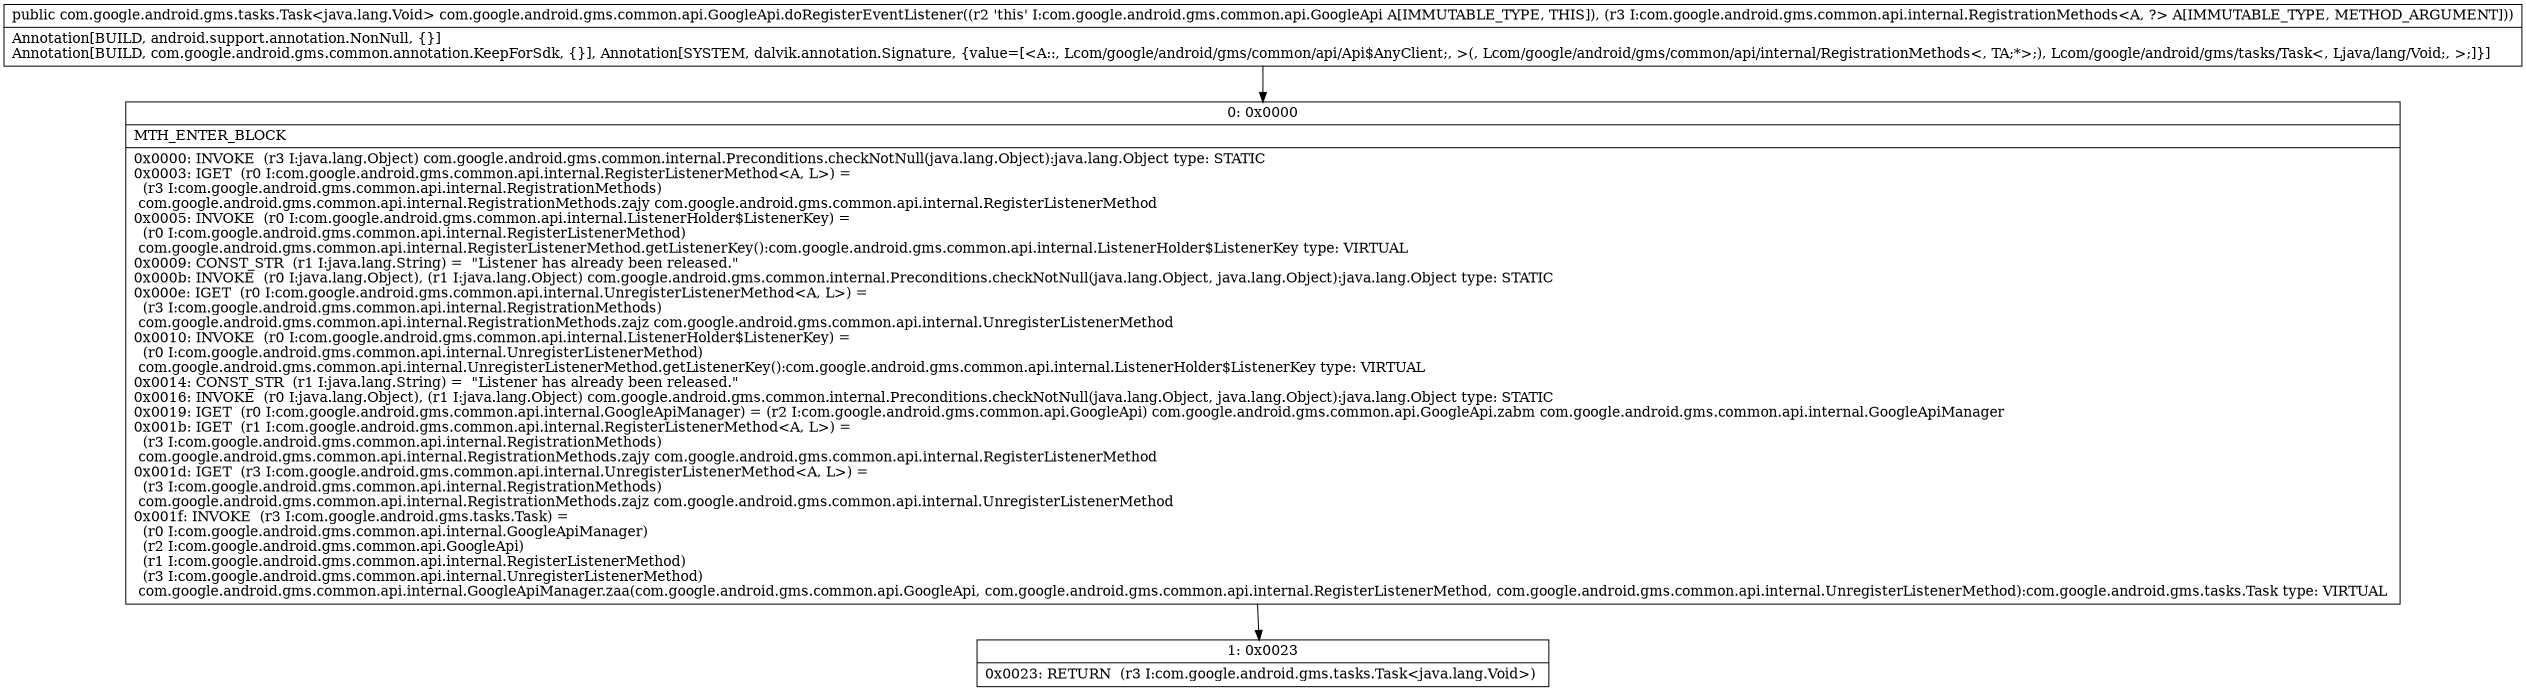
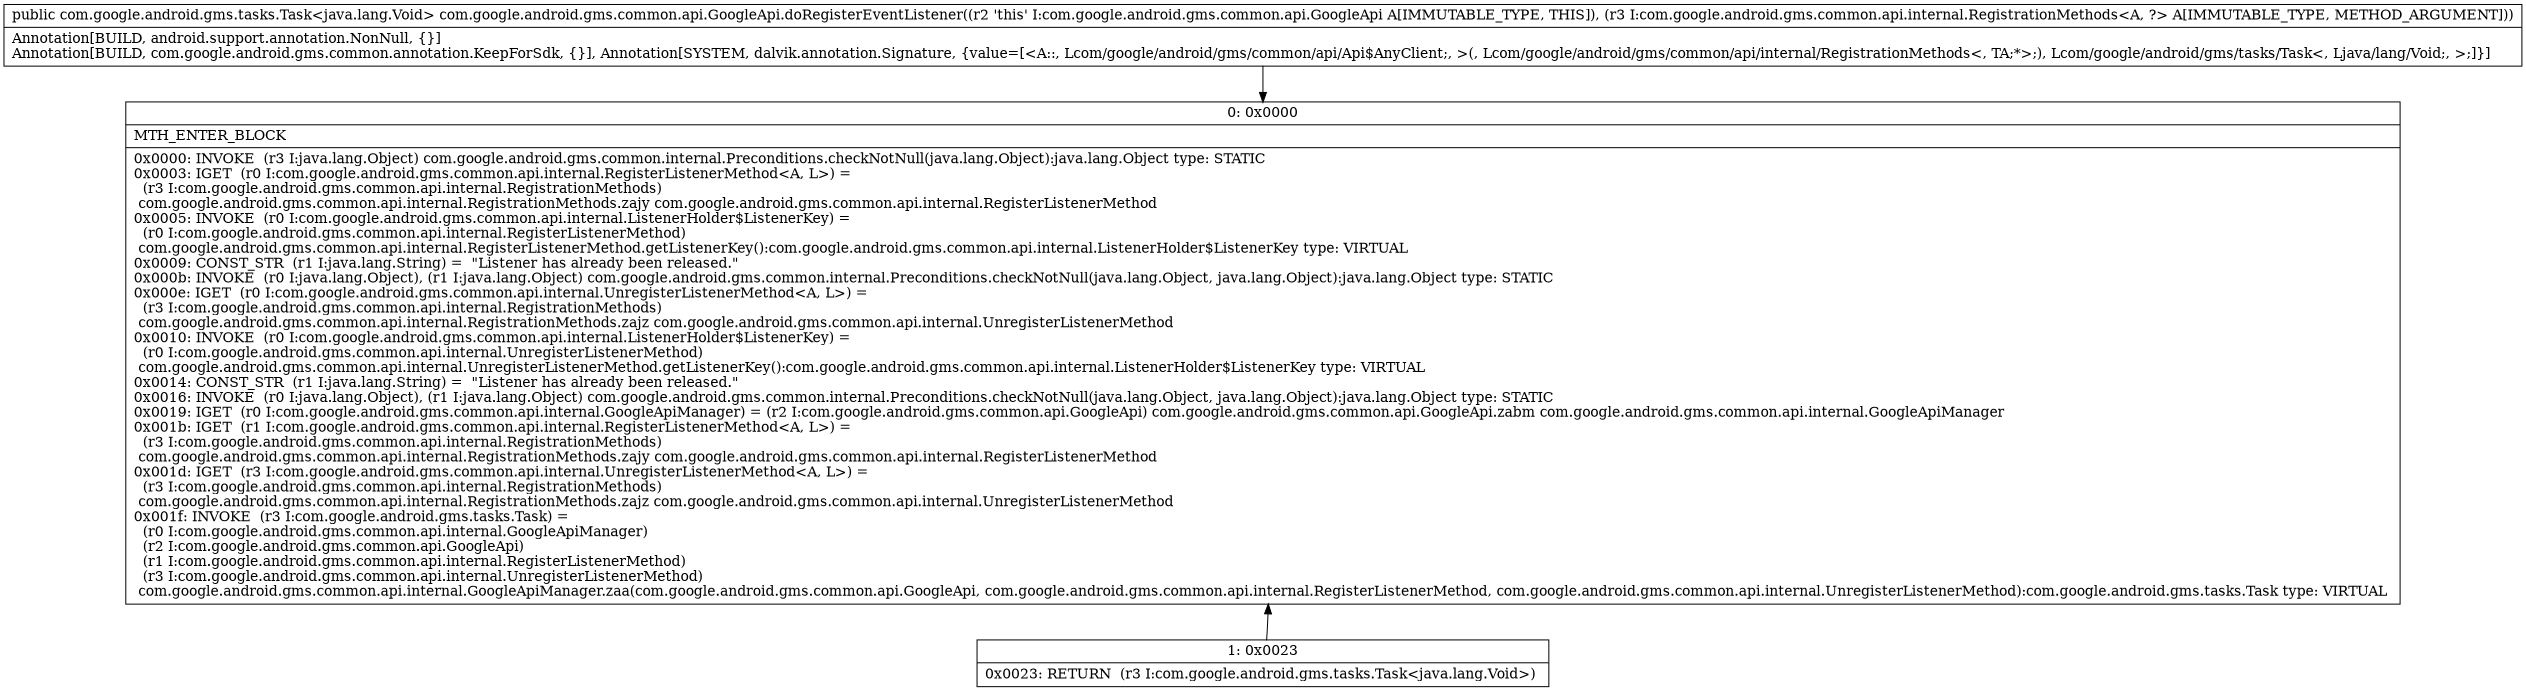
(1258, 617) -> (1267, 627)
